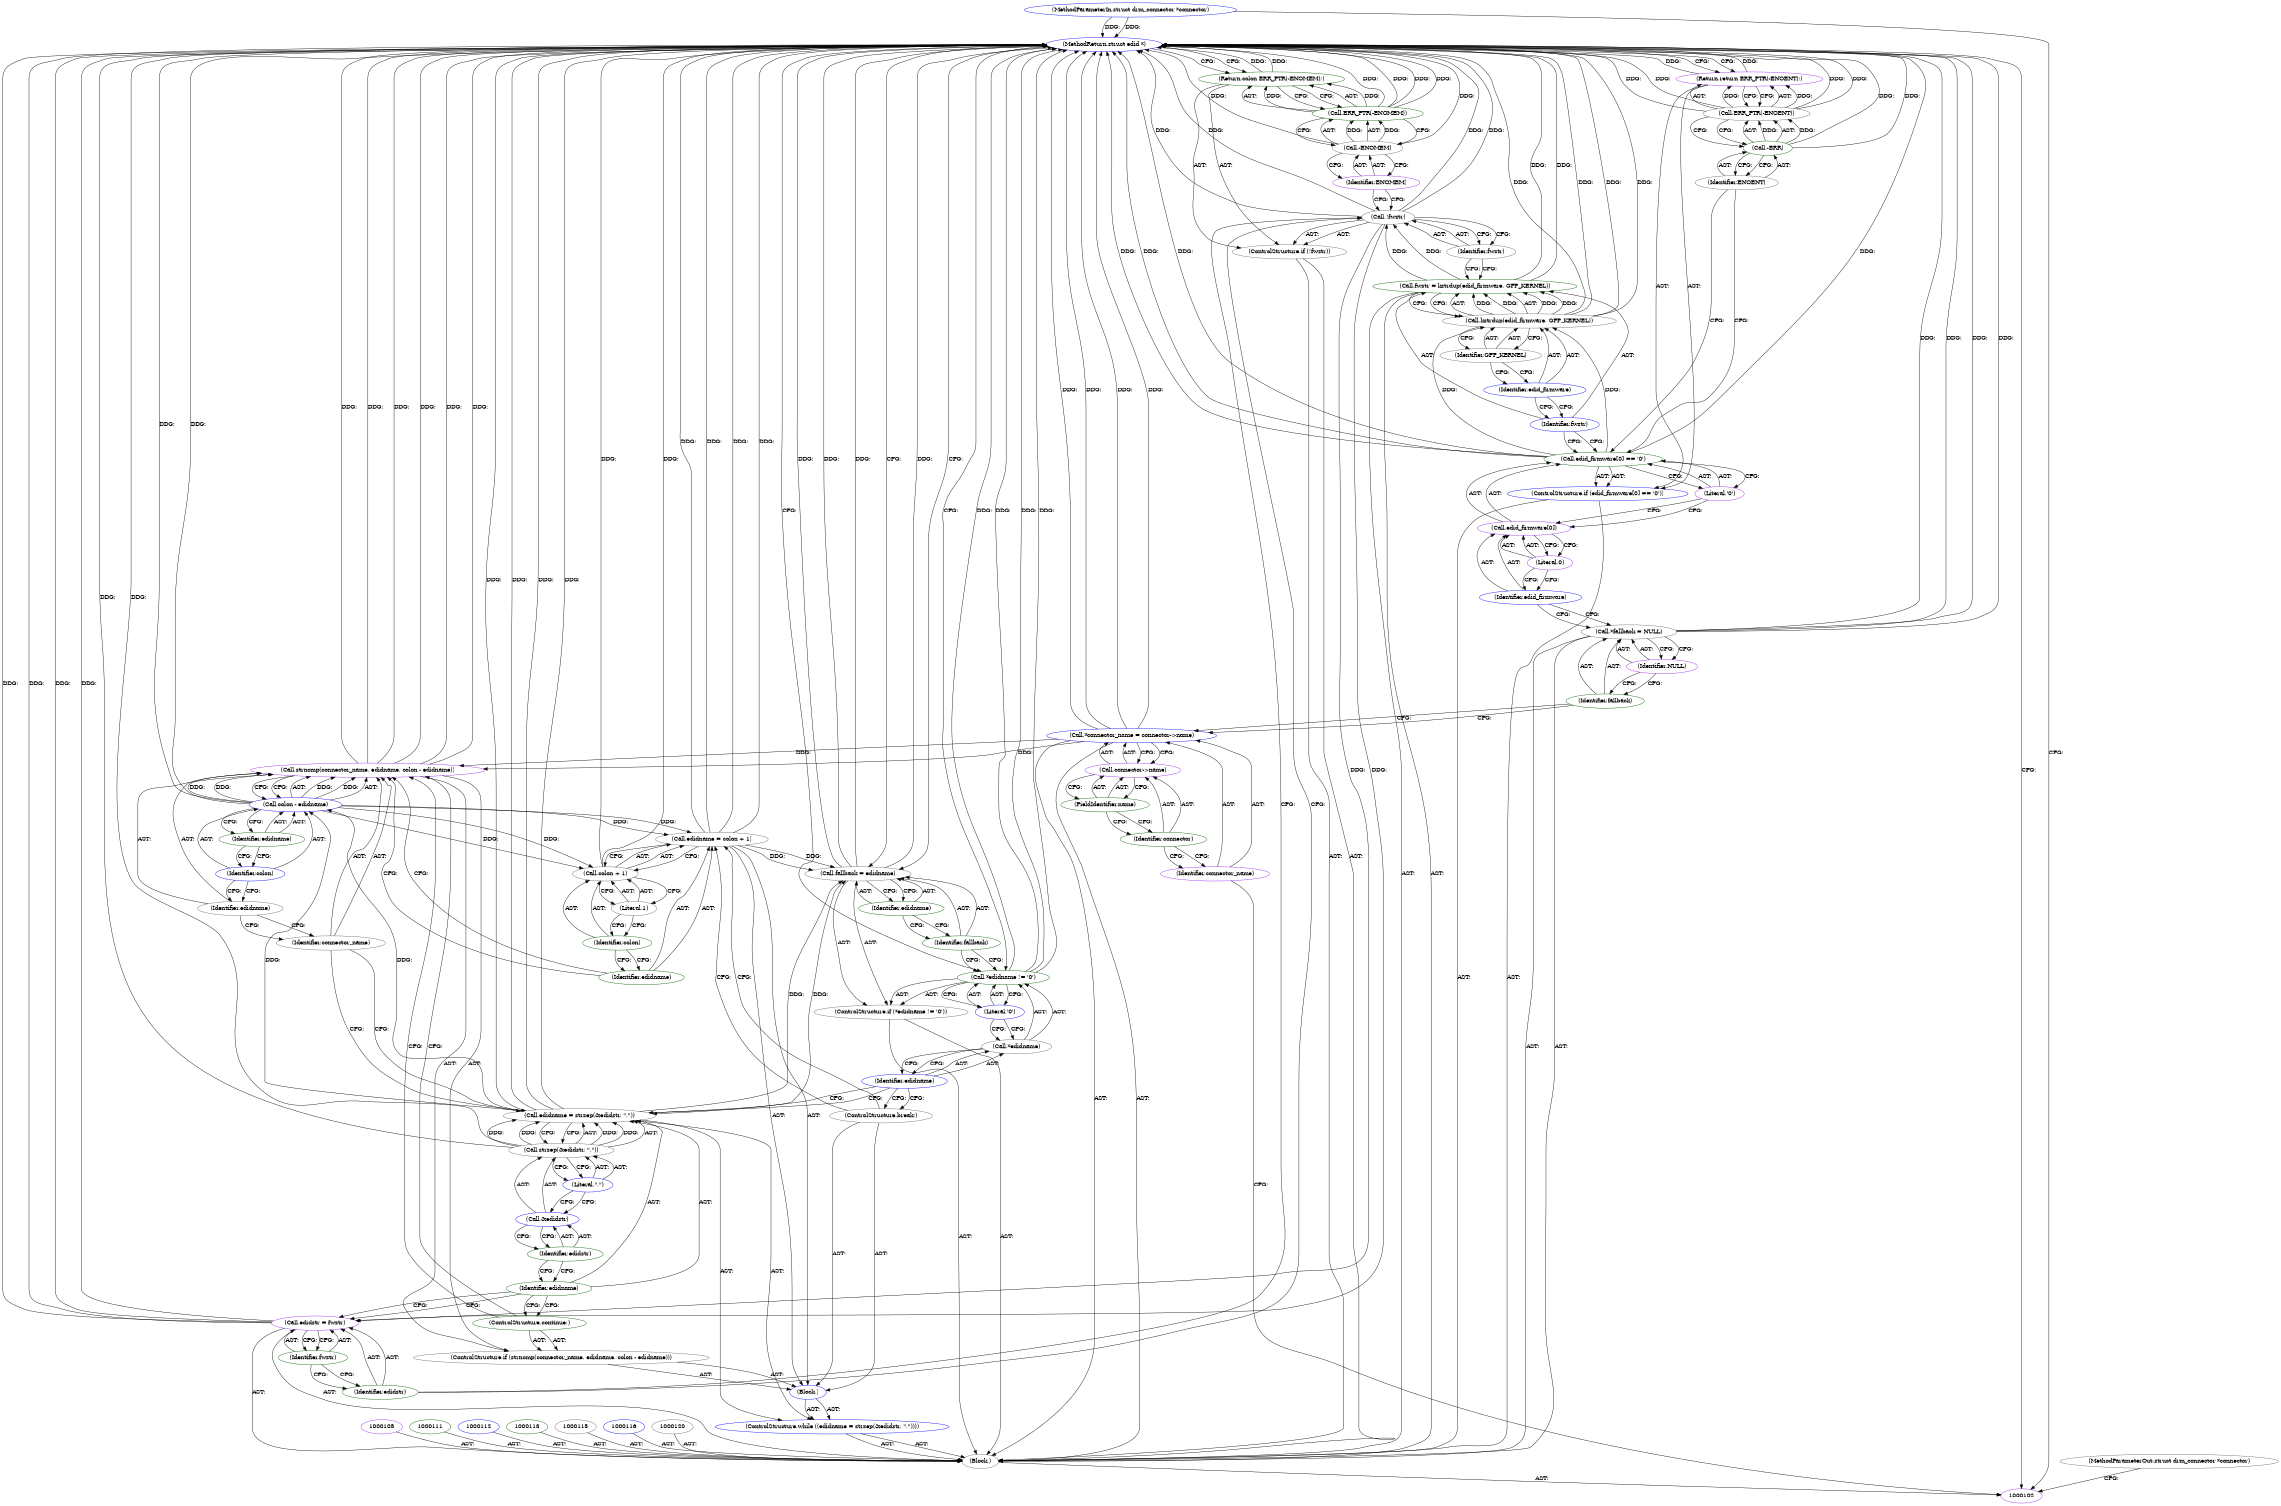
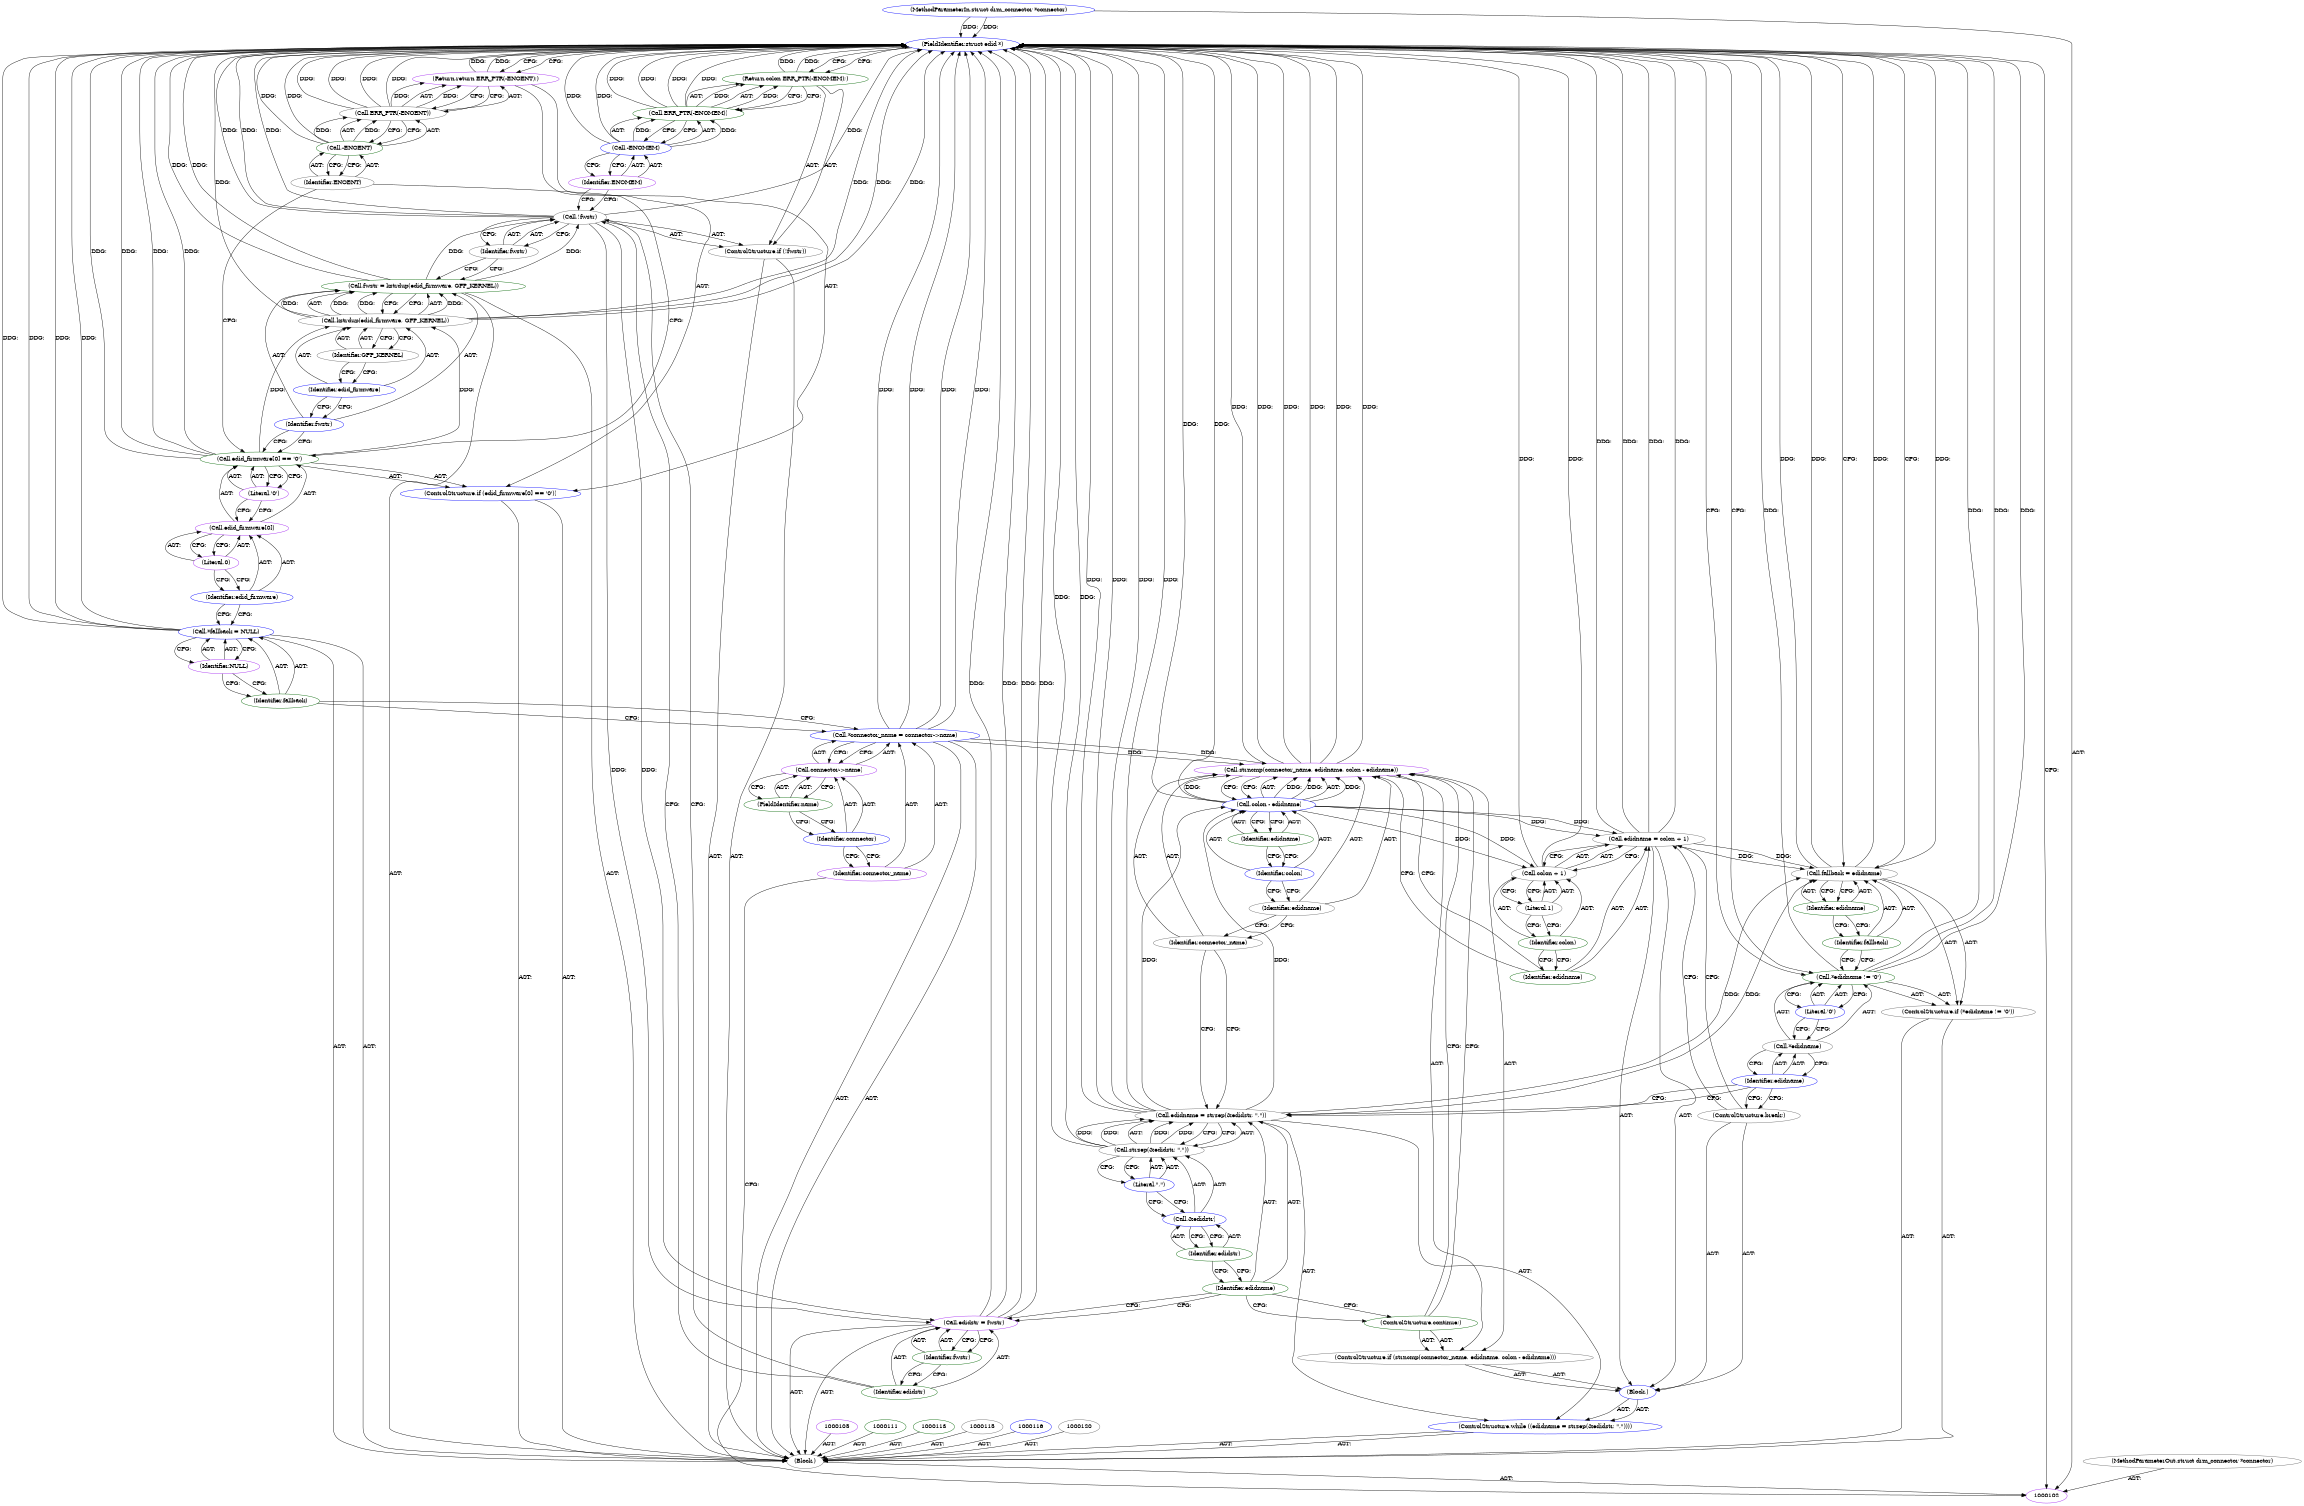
(1104, 44) -> (962, 44)
(1368, 148) -> (636, 148)
(1768, 148) -> (350, 148)
(1629, 632) -> (226, 632)
(2057, 753) -> (2079, 753)
(1163, 839) -> (846, 839)
(479, 1427) -> none
(2112, 1479) -> (2135, 1479)
